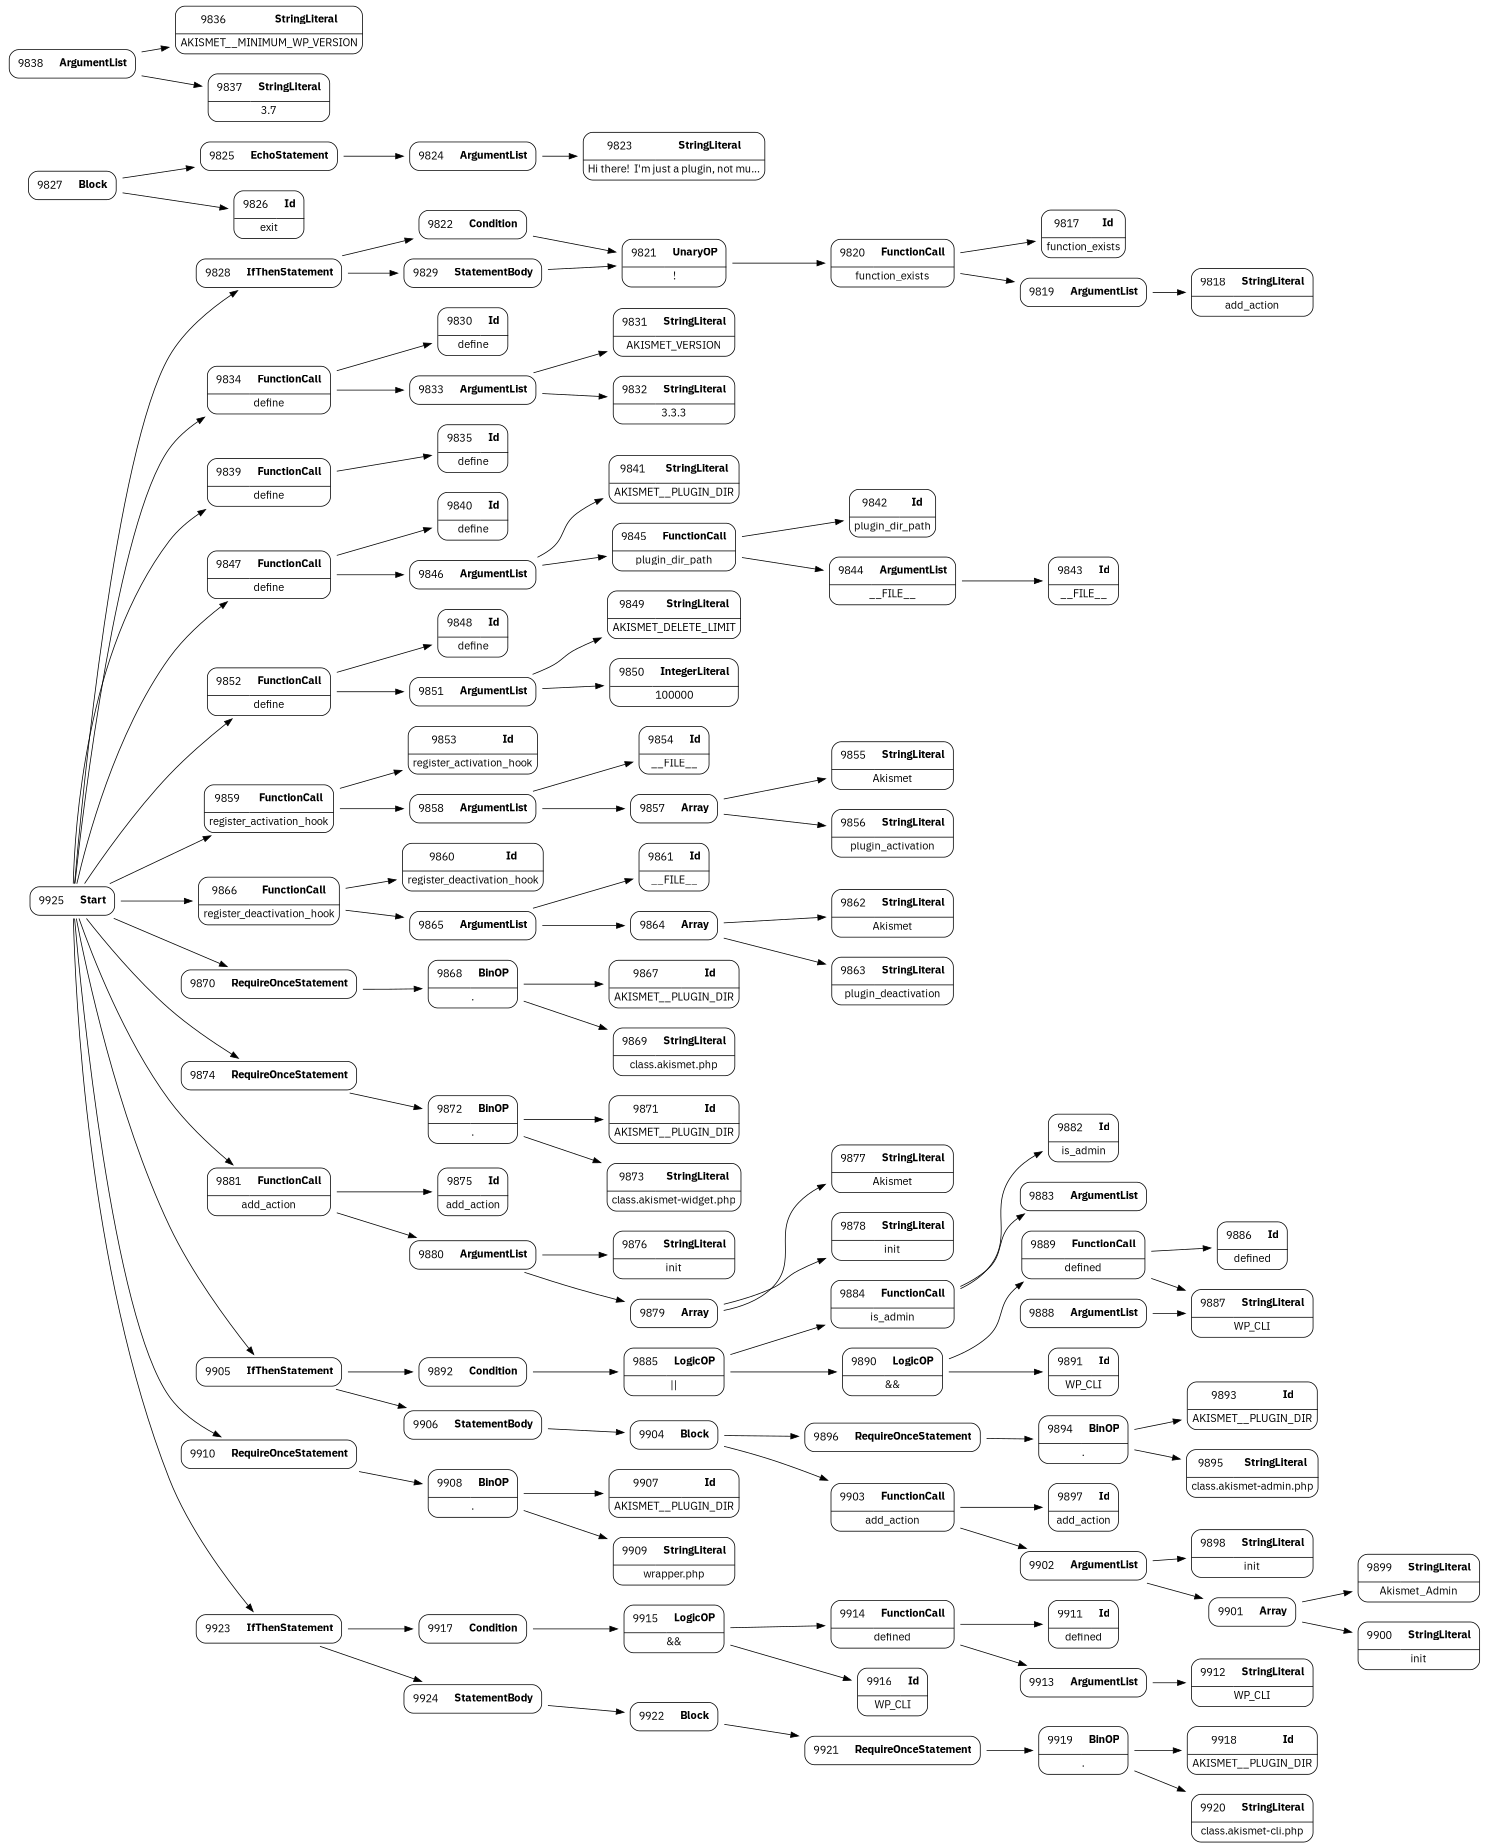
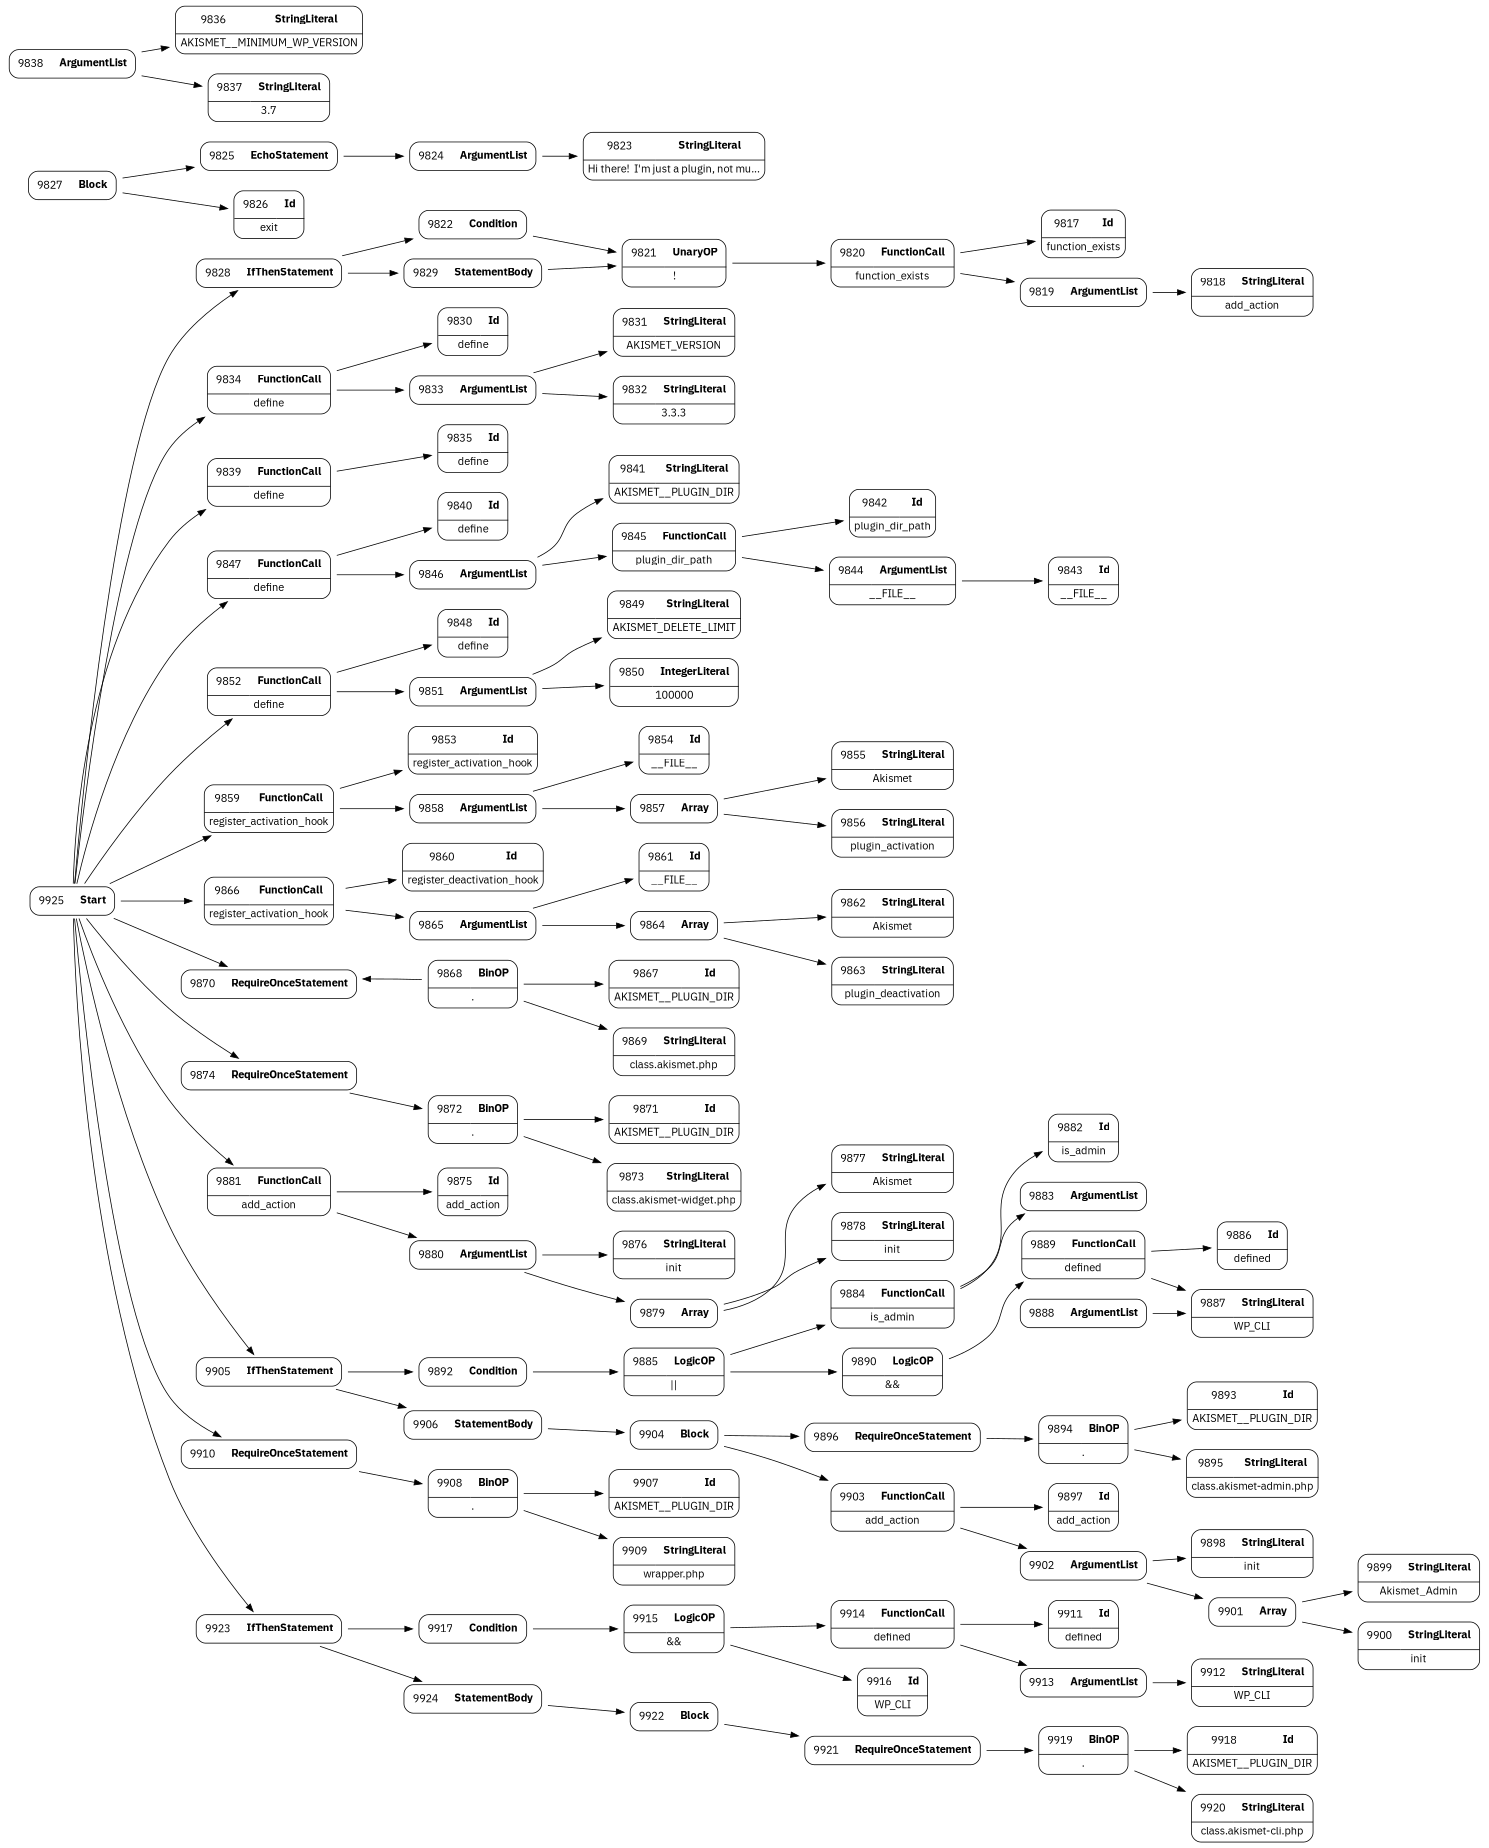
(269, 914) -> (269, 914)
(389, 989) -> (396, 979)
(1083, 1372) -> none
